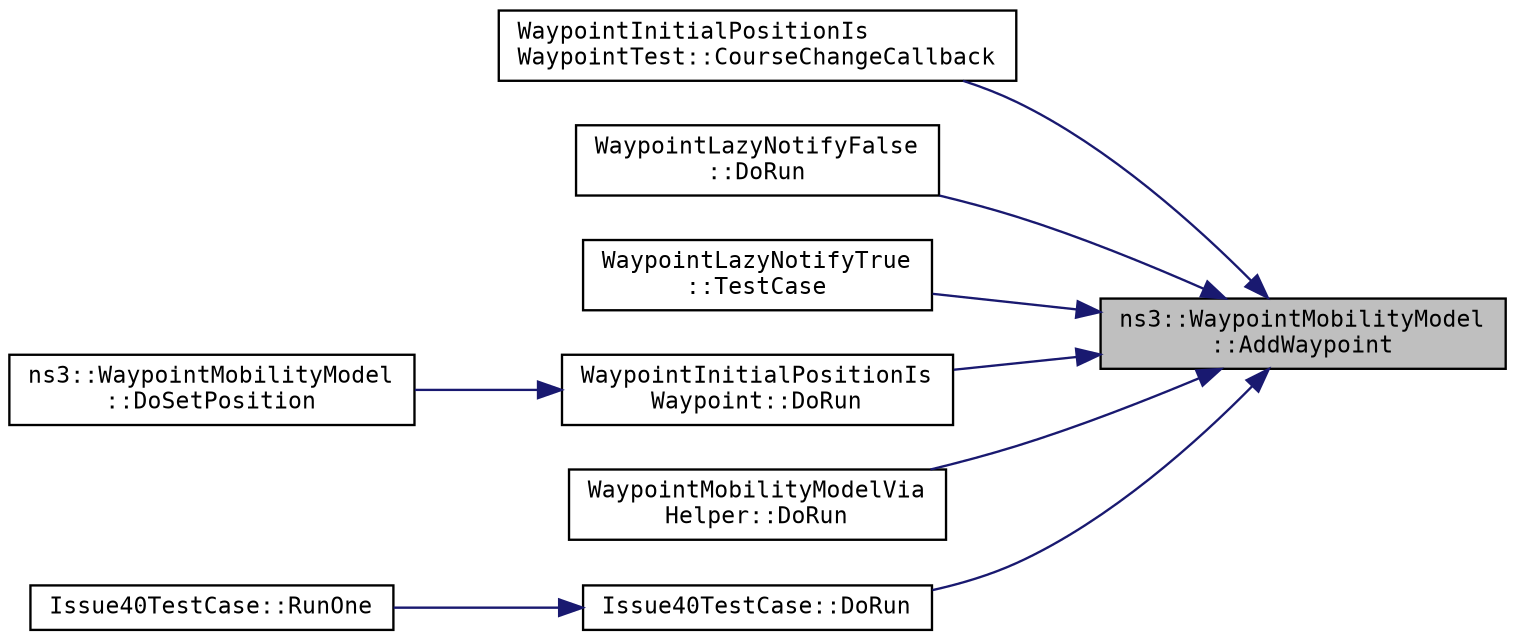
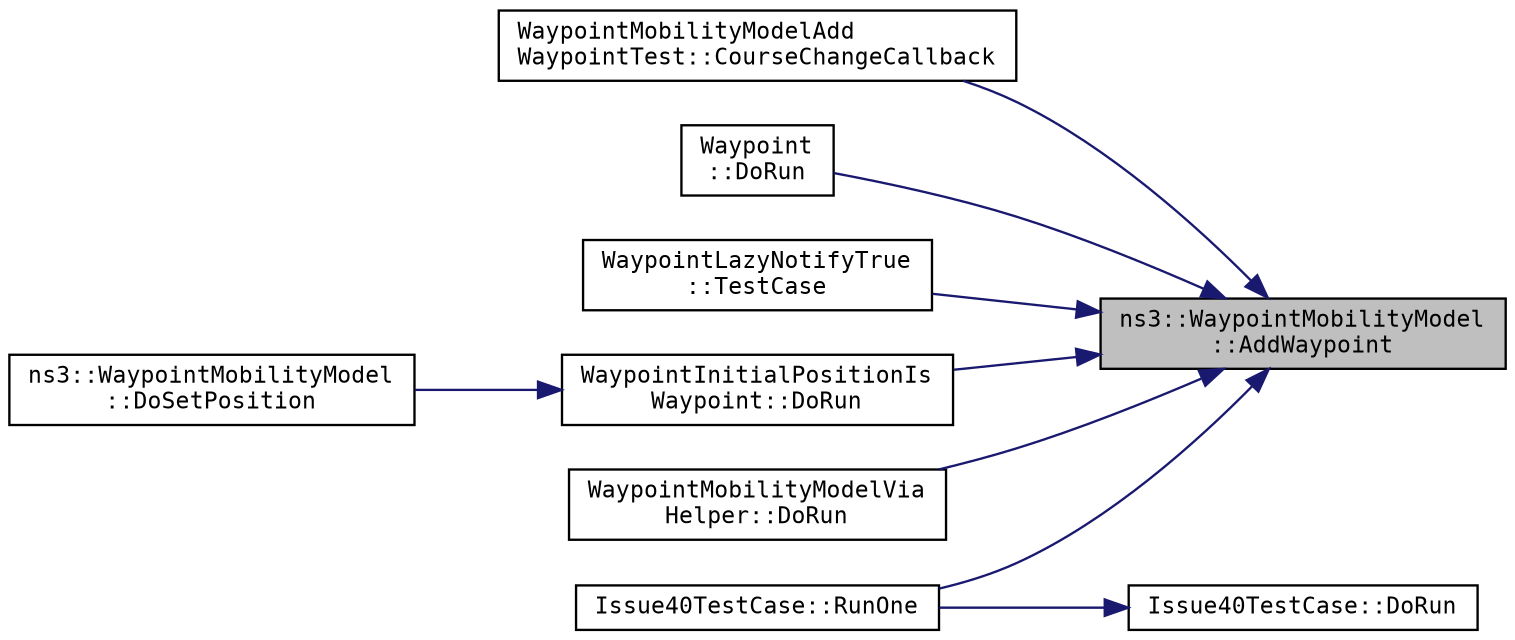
(758, 46) -> (758, 46)
(758, 160) -> (758, 160)
(1106, 511) -> (1109, 509)
